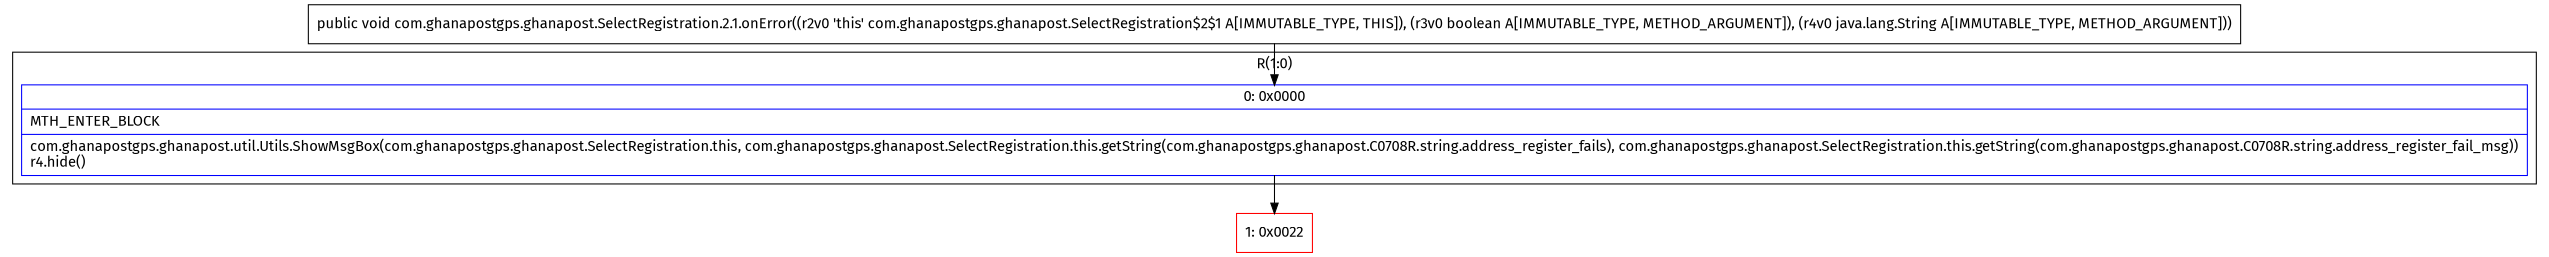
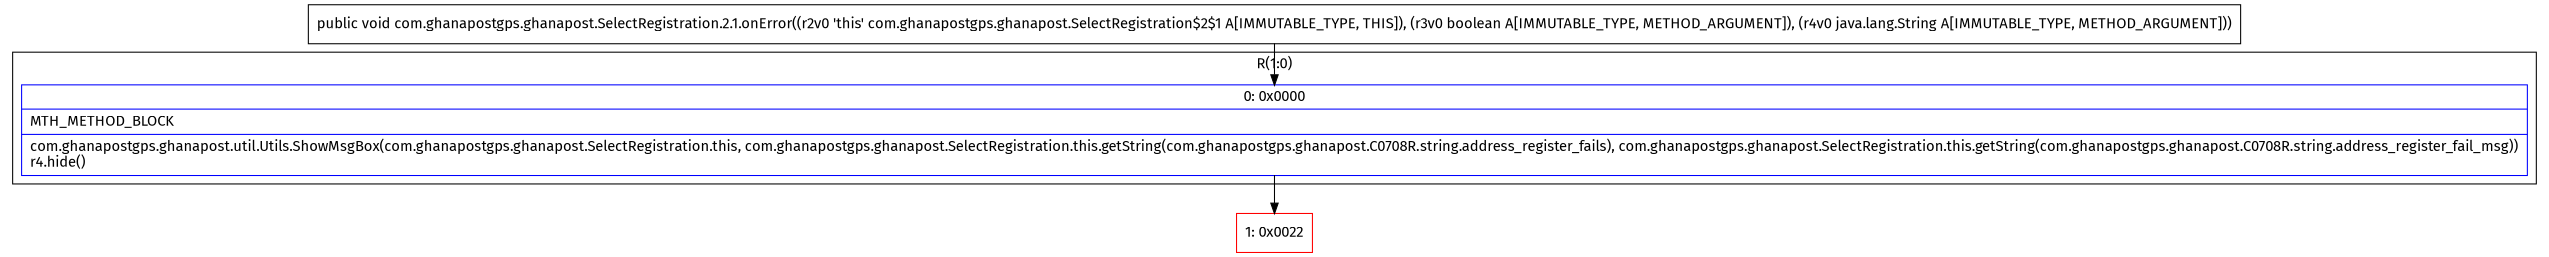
(95, 121) -> (102, 121)
